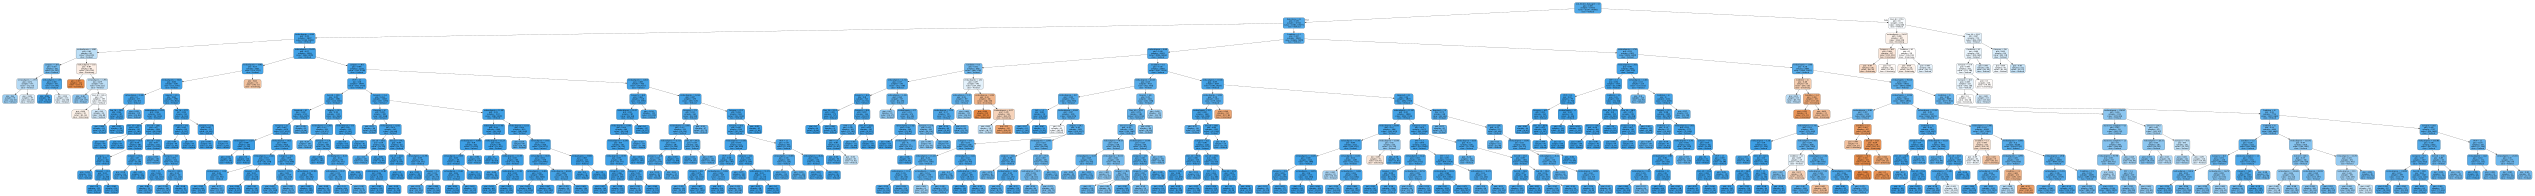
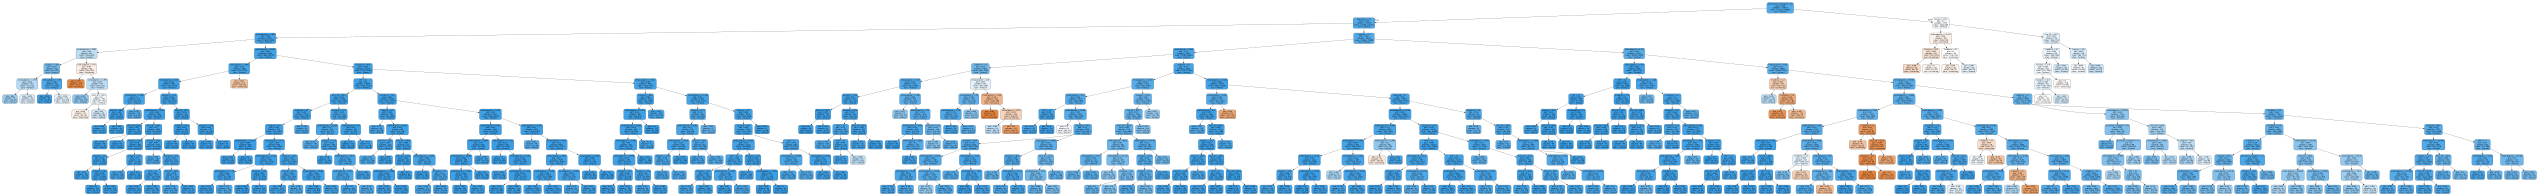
none -> (823, 145)
none -> (2106, 145)
none -> (134, 189)
